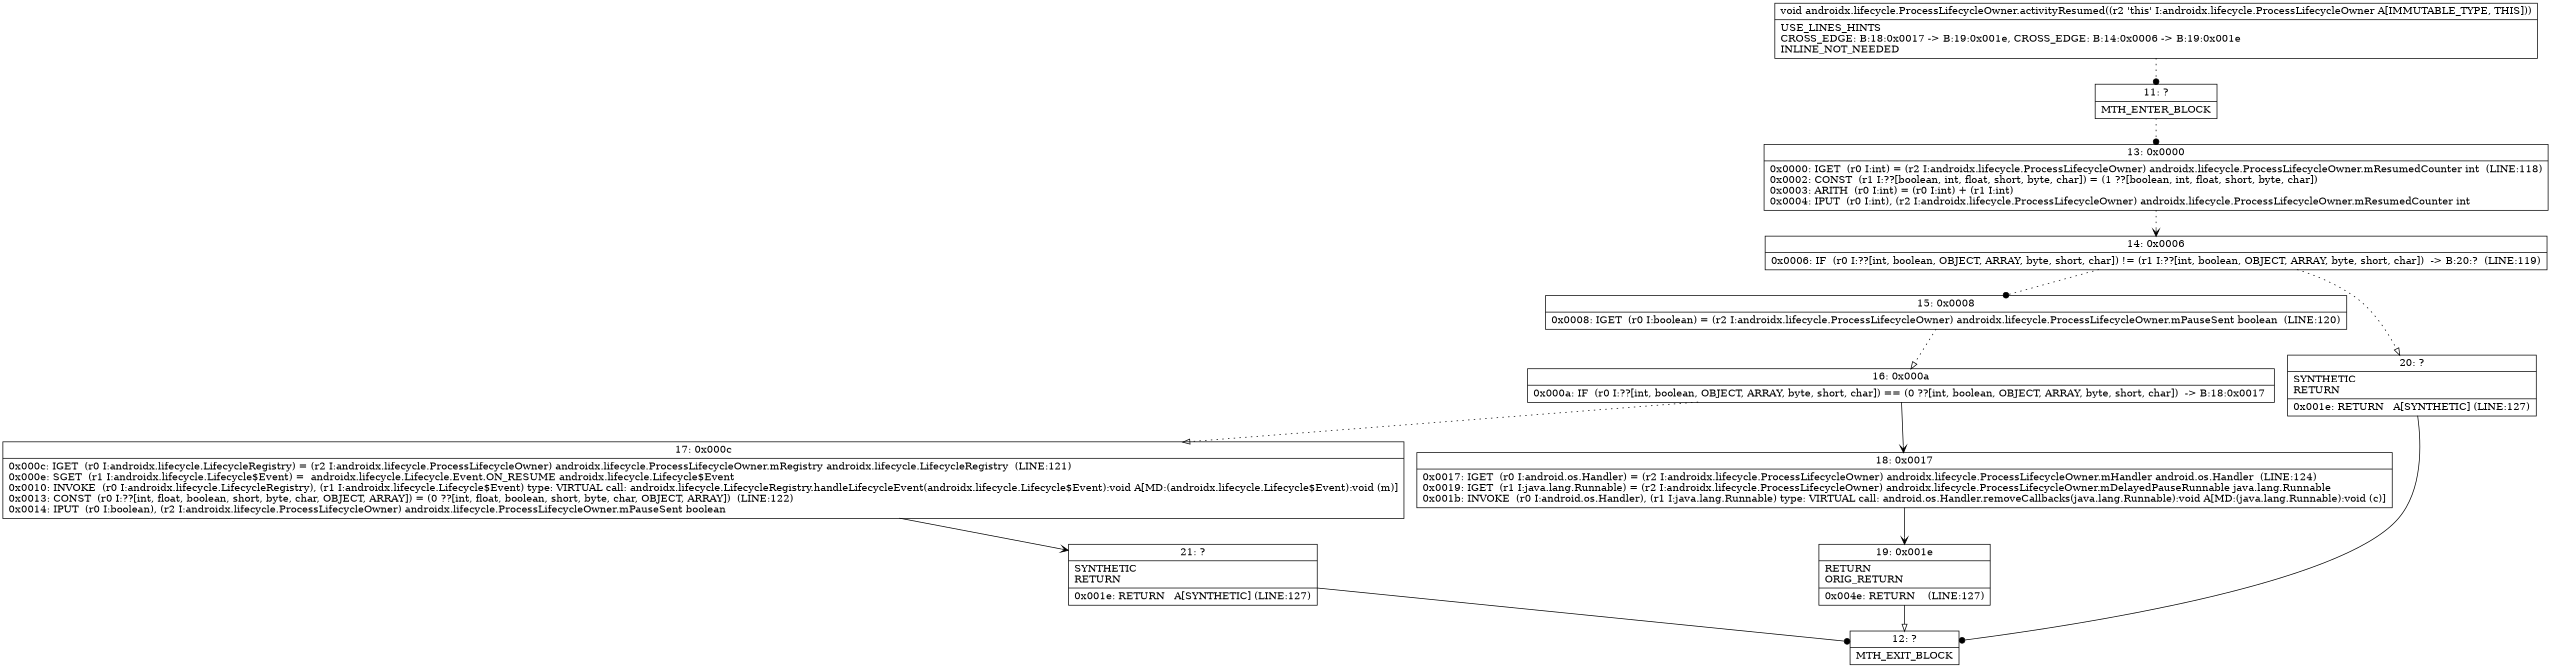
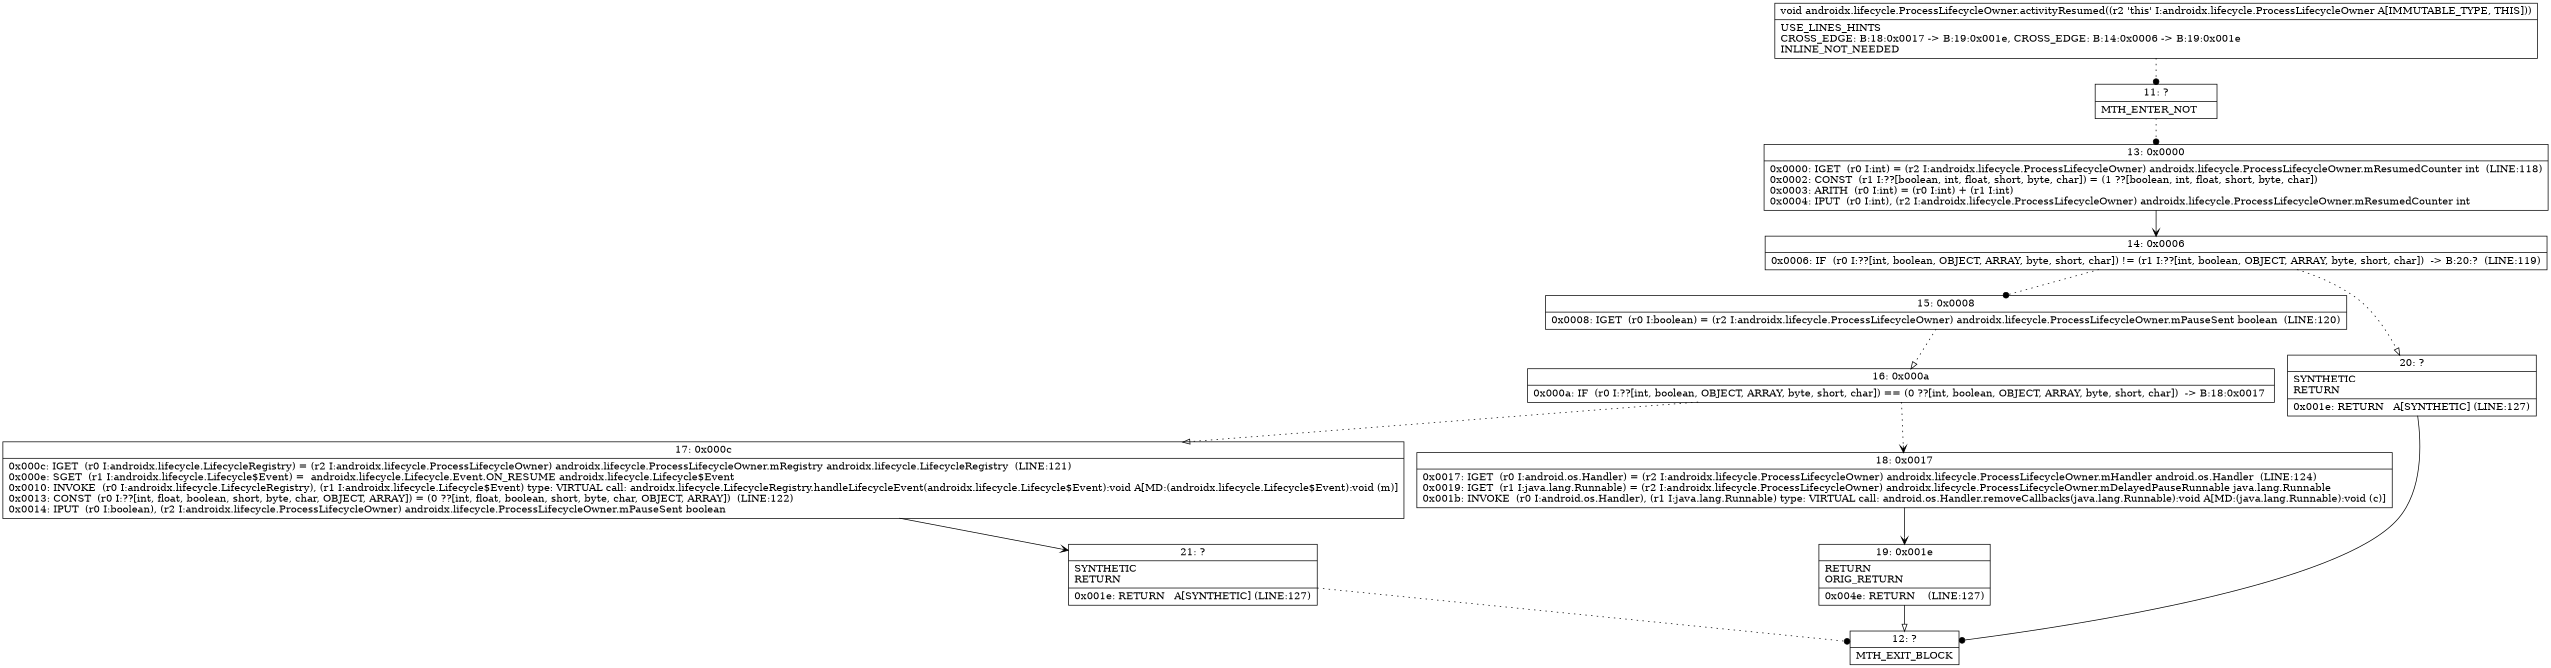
(2156, 110) -> (2149, 110)
(2156, 220) -> (2156, 220)
(1902, 424) -> (1902, 424)
(1581, 615) -> (1581, 615)
